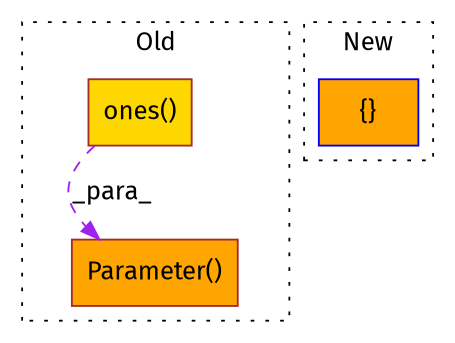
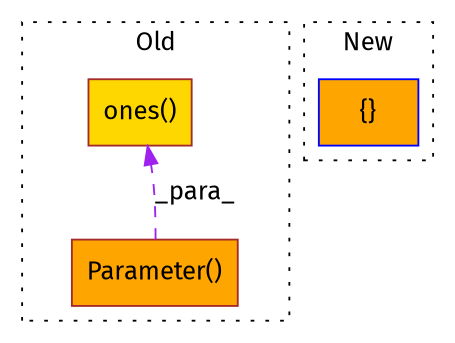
(69, 184) -> (155, 202)
